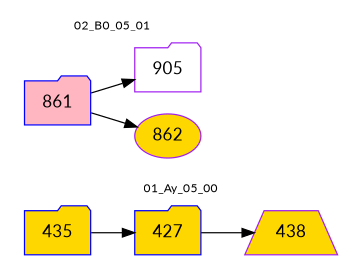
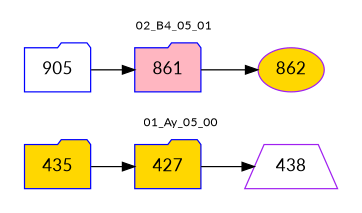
(113, 26) -> (174, 26)
(168, 70) -> (58, 70)
(107, 88) -> (107, 70)
(291, 233) -> (291, 167)
